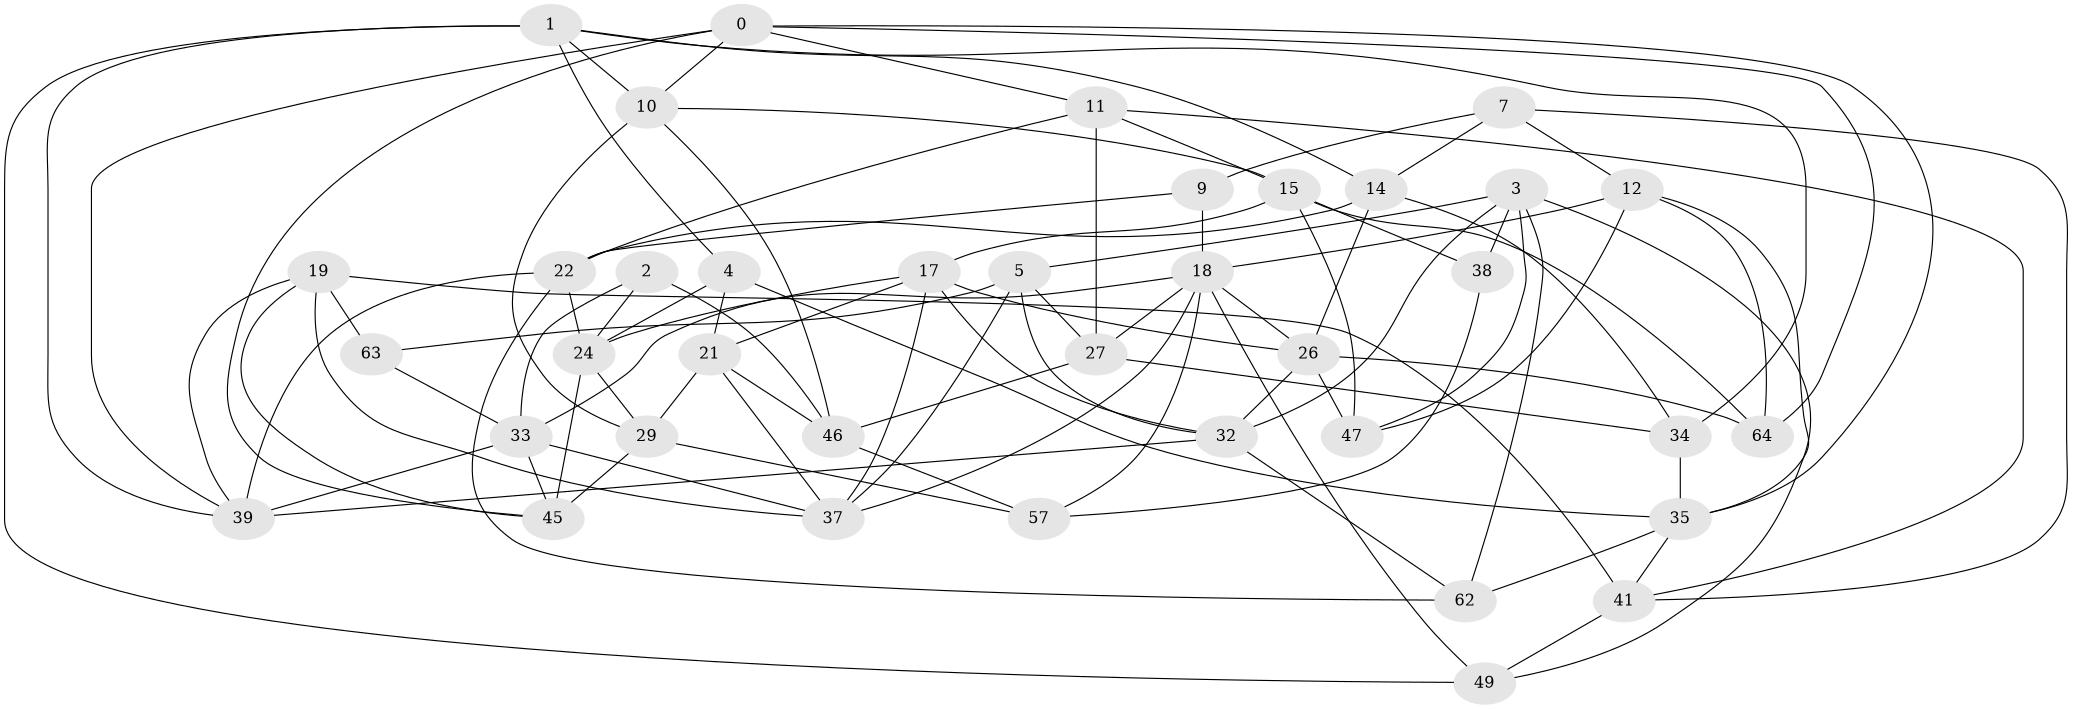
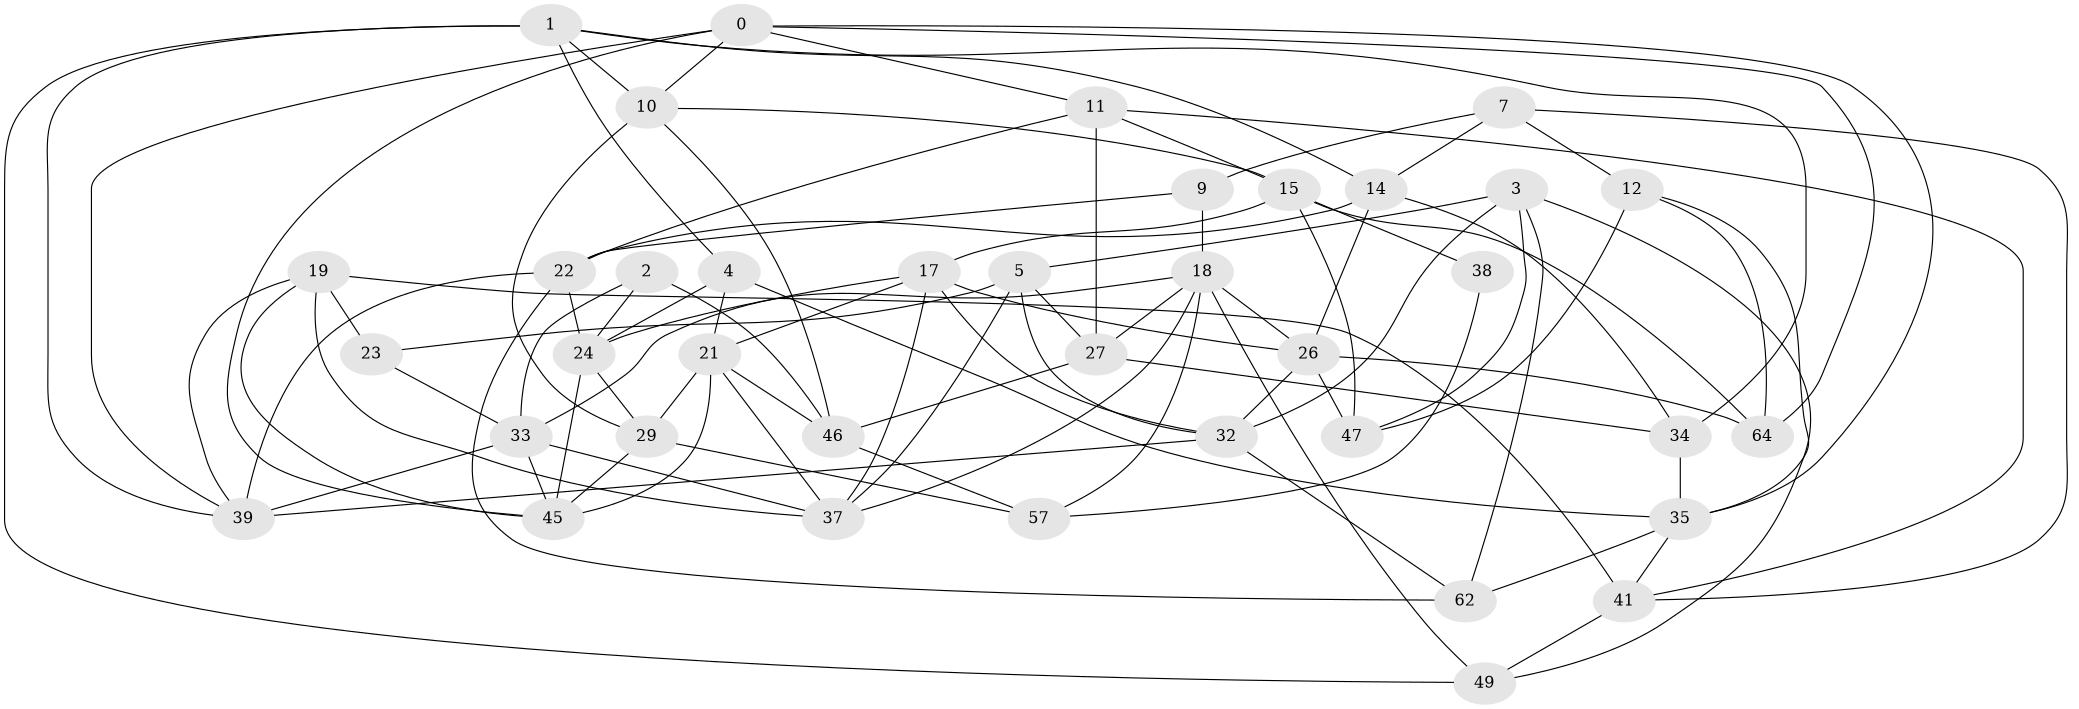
(1500, 231) -> none
(1419, 237) -> none
(371, 354) -> (371, 354)
none -> (676, 470)
